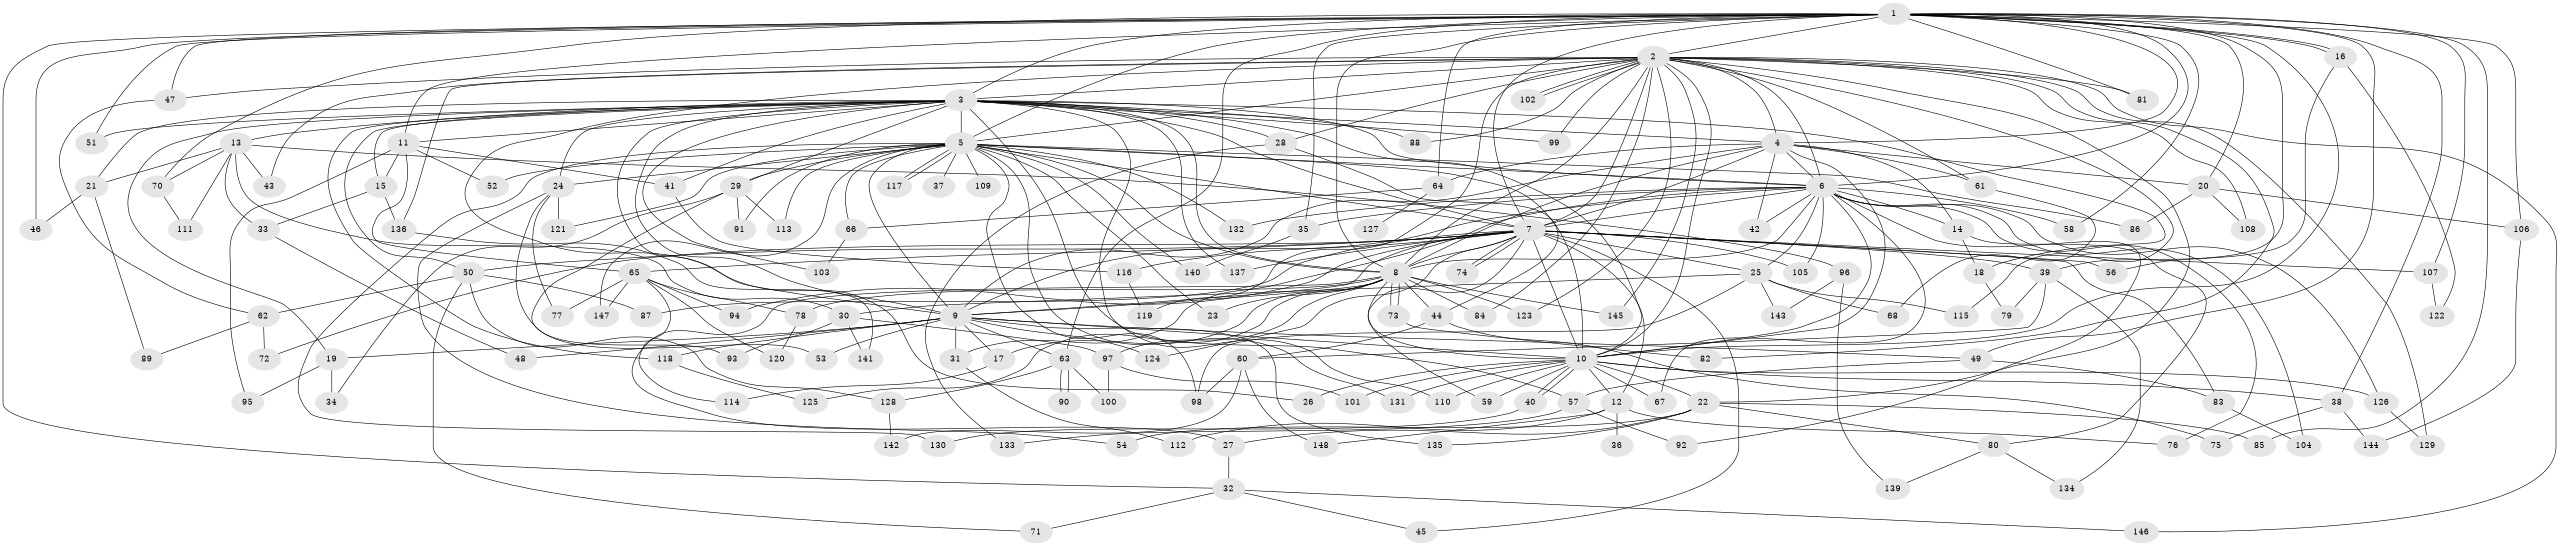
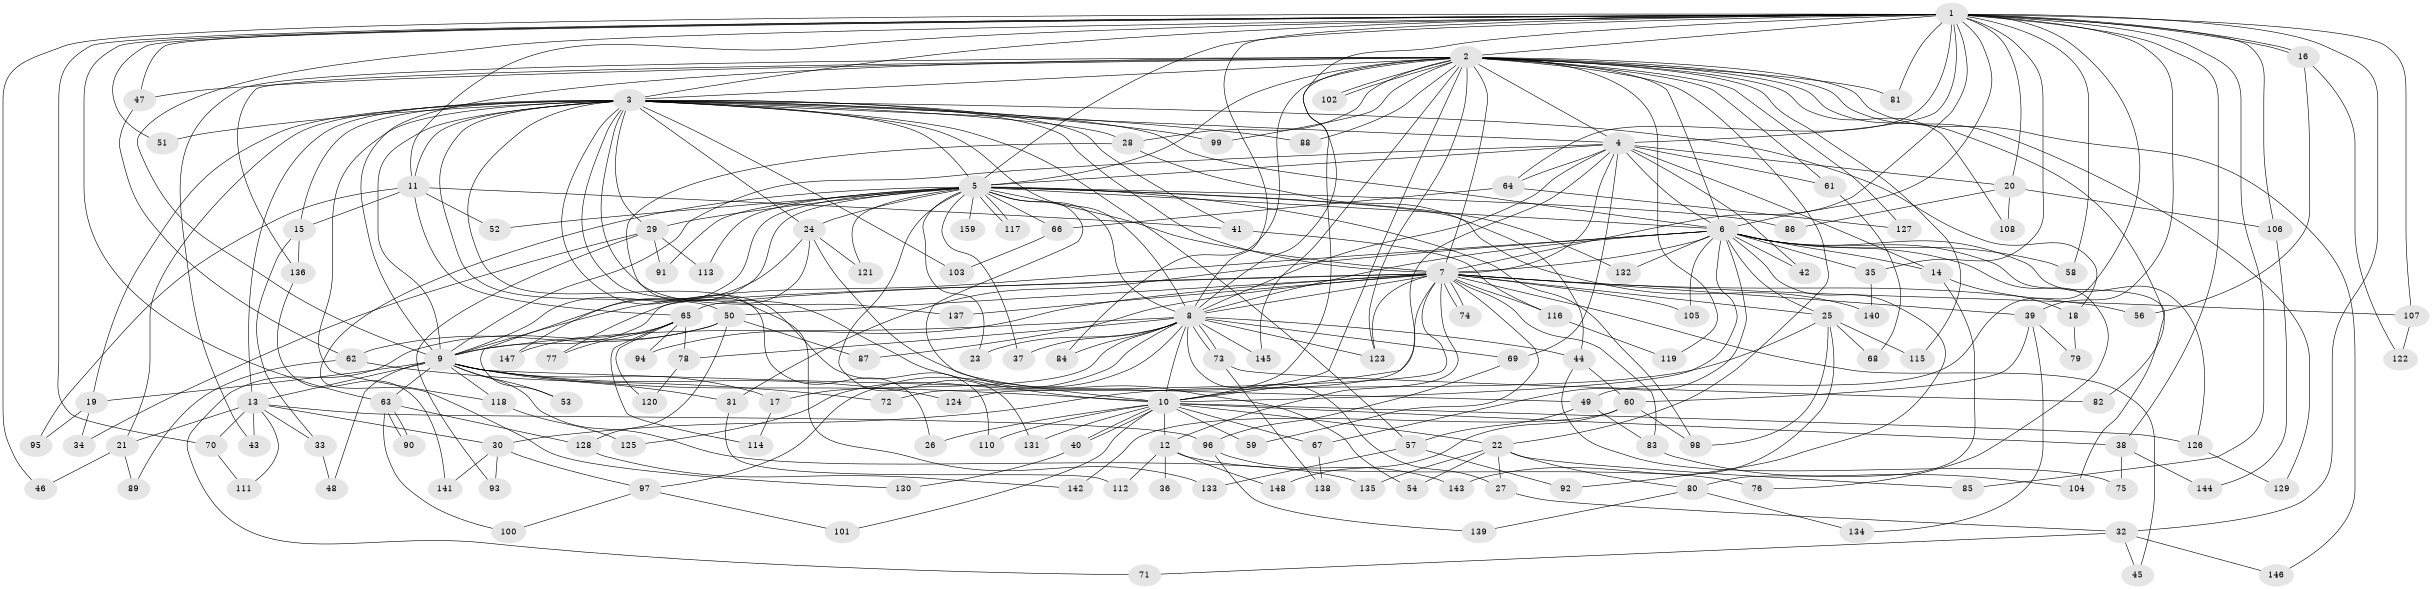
none -> (840, 31)
none -> (1712, 83)
none -> (1297, 165)
(983, 187) -> (968, 230)
(1556, 295) -> (1382, 300)
none -> (1071, 341)
none -> (1513, 359)
none -> (370, 376)
none -> (1323, 489)
